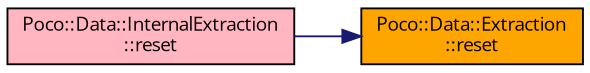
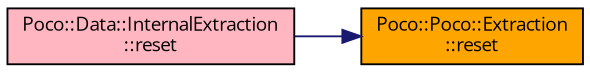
(472, 36) -> (472, 36)
